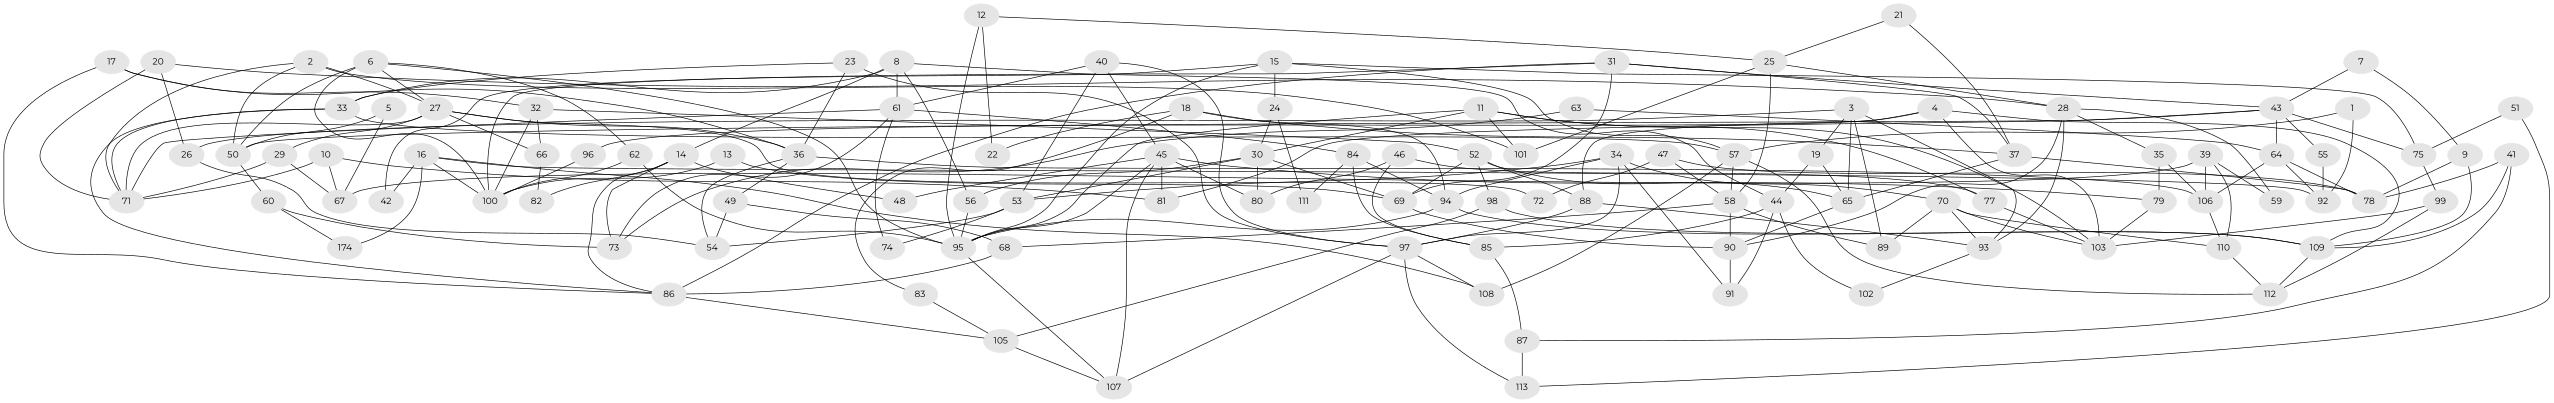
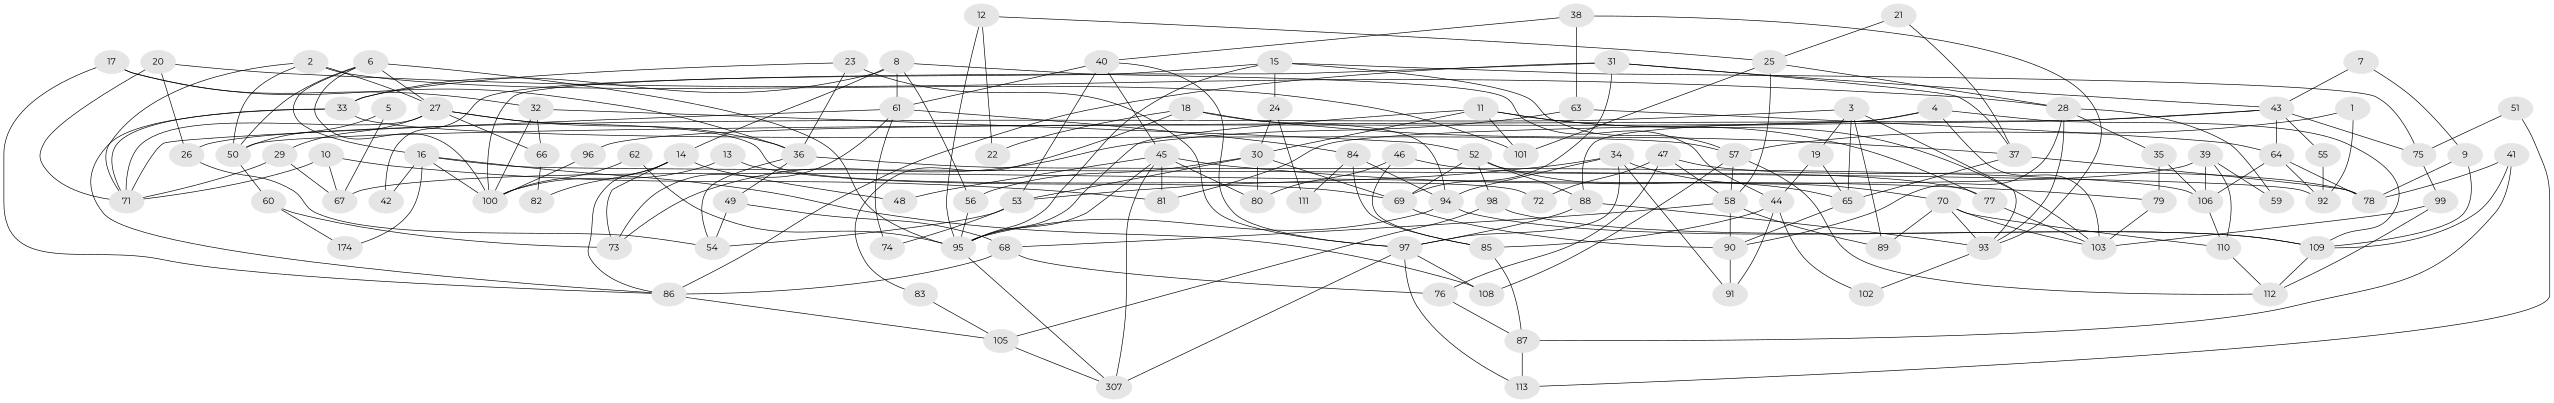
none -> (1576, 16)
(575, 105) -> (296, 117)
none -> (1440, 294)
(1114, 388) -> (1114, 388)
